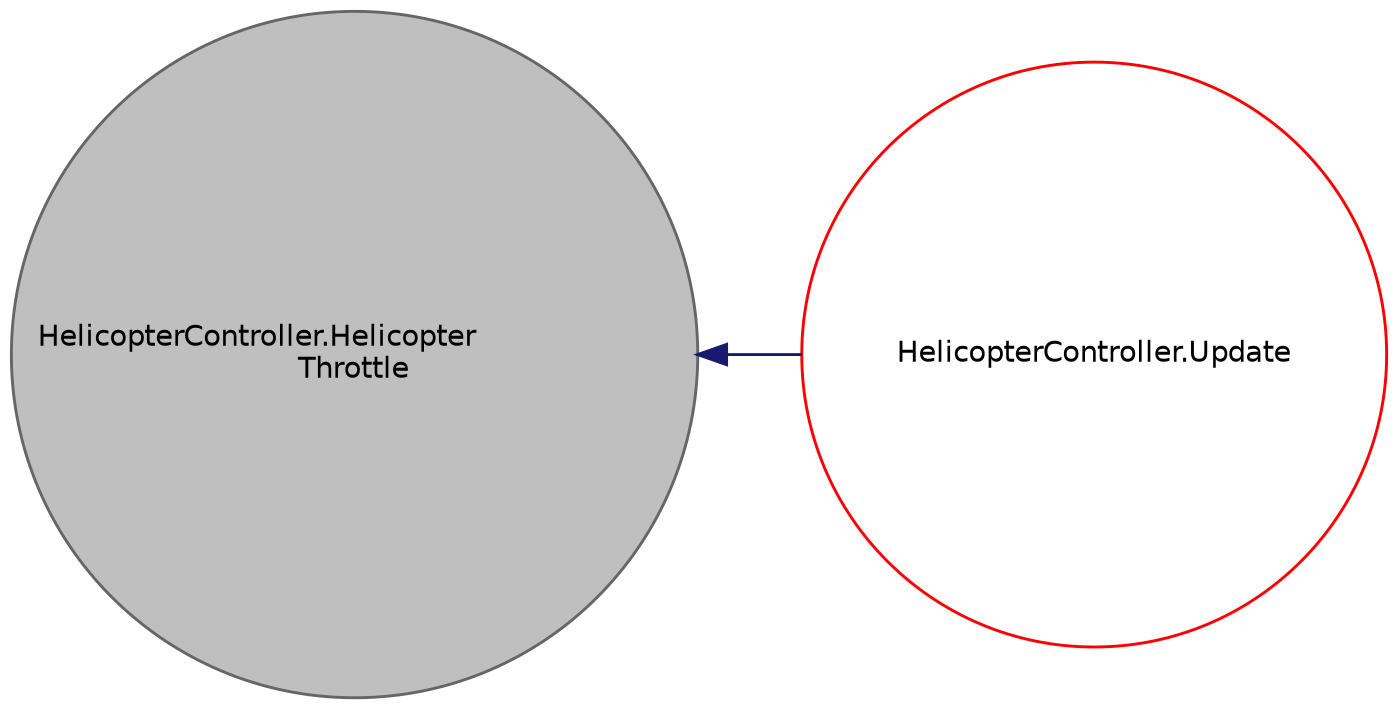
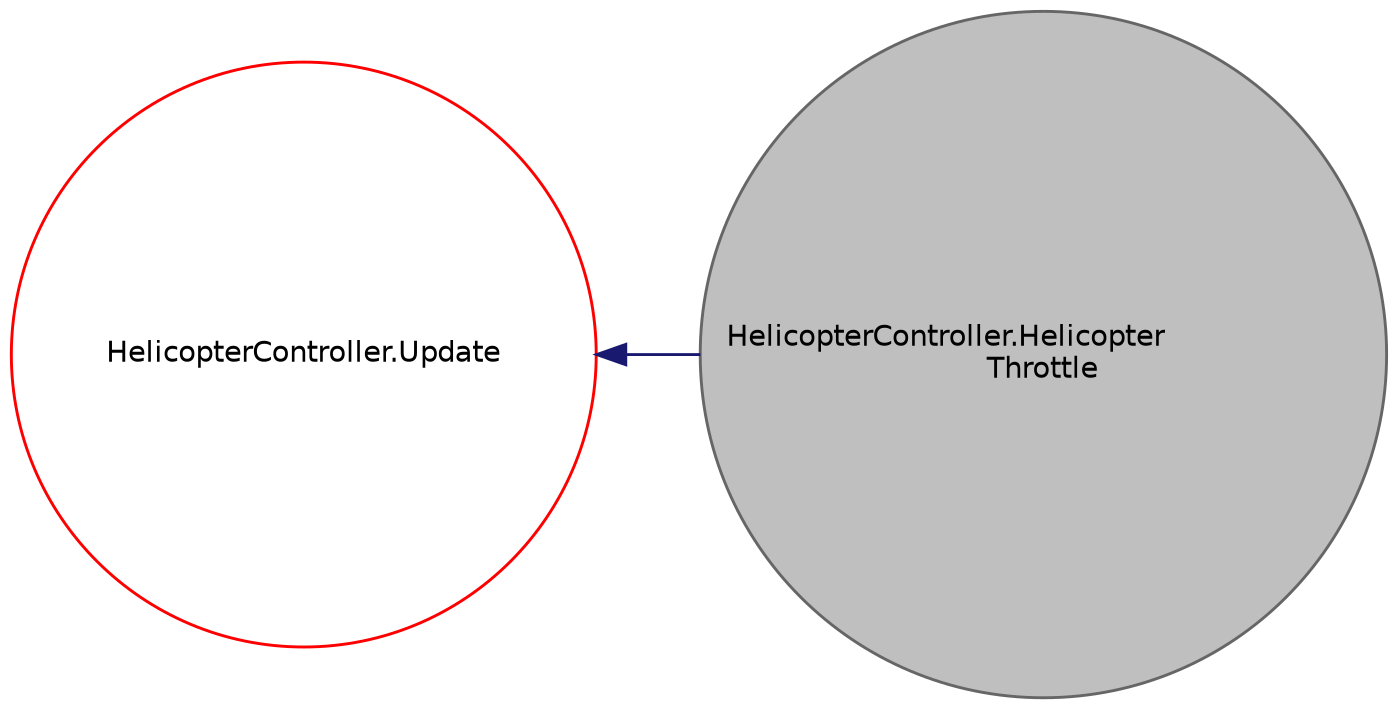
(764, 355) -> (663, 355)
